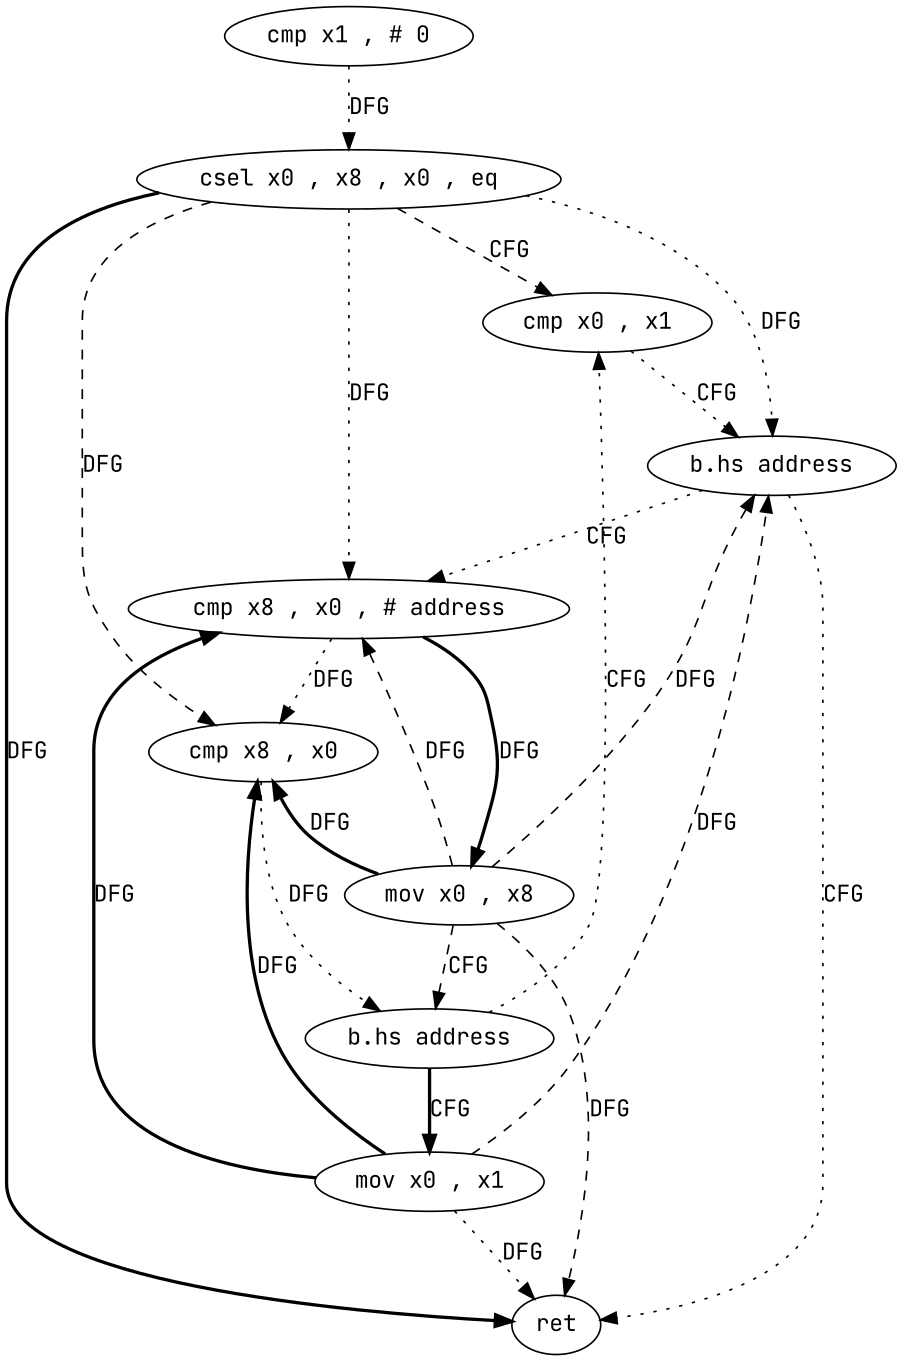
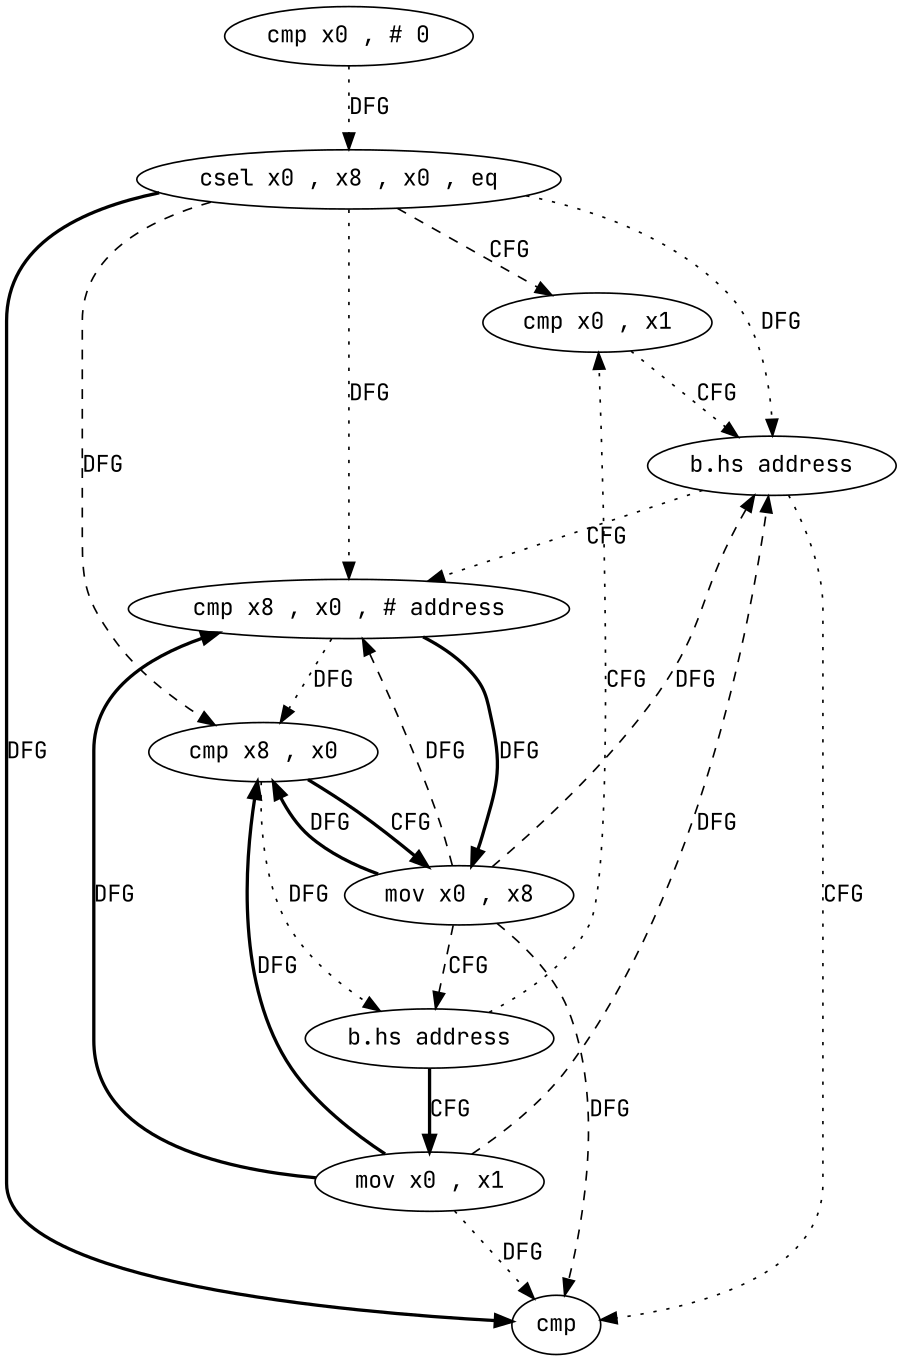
(349, 36) -> (349, 36)
none -> (363, 816)
(556, 1325) -> (556, 1325)
